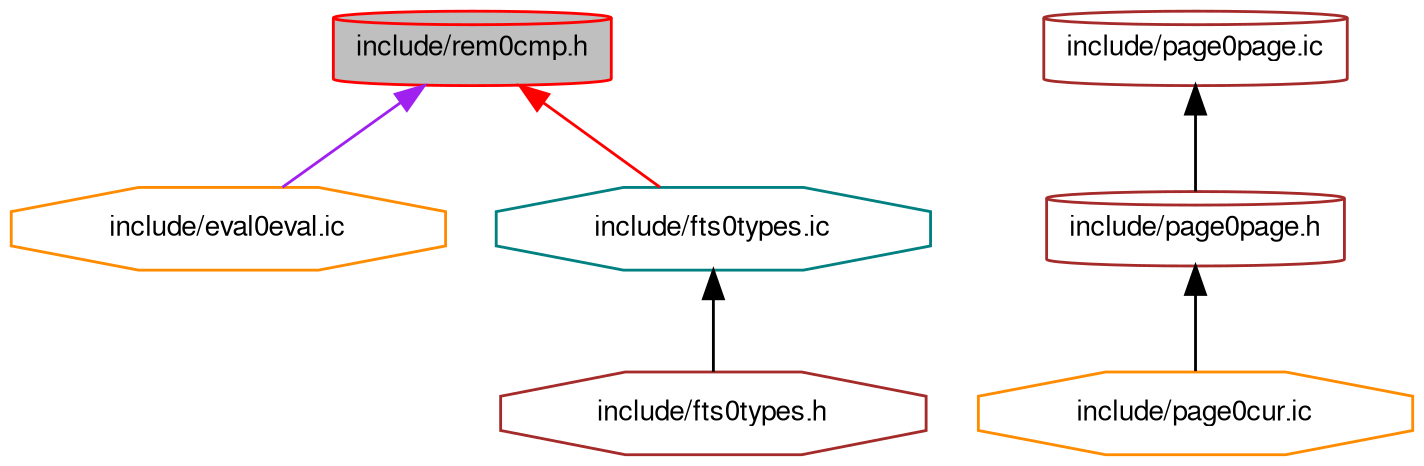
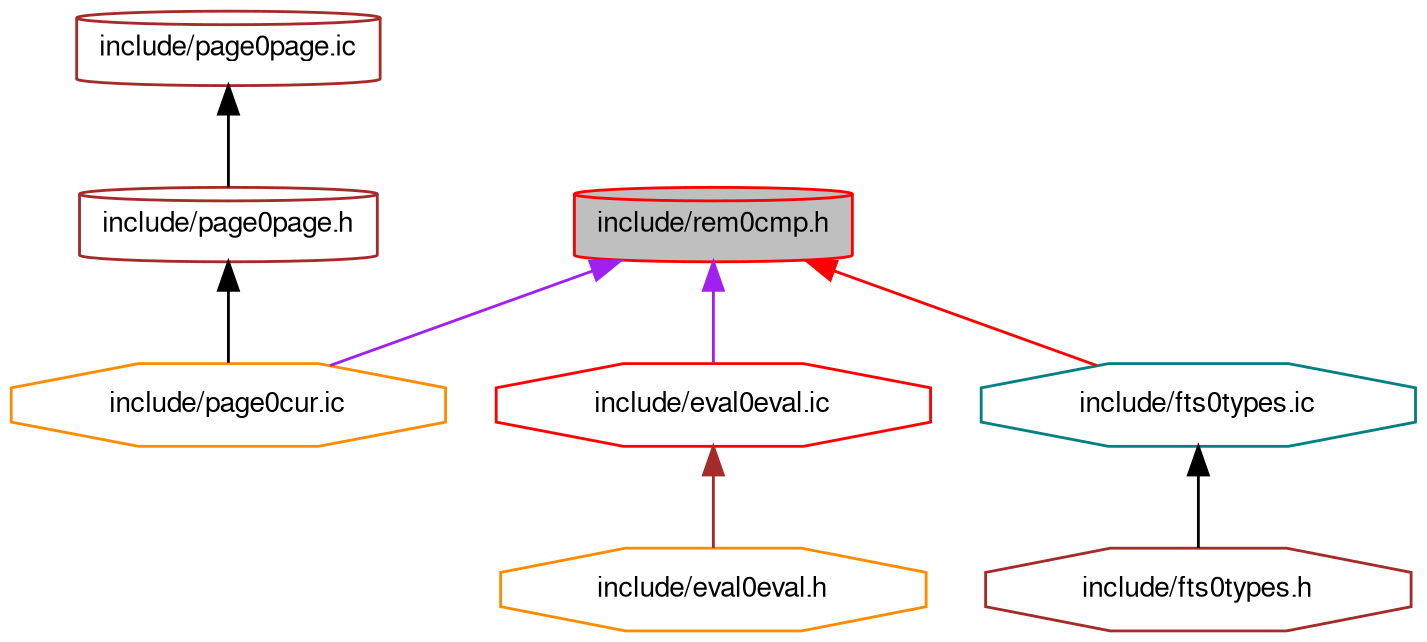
(228, 229) -> (713, 405)
none -> (461, 318)
none -> (713, 590)
